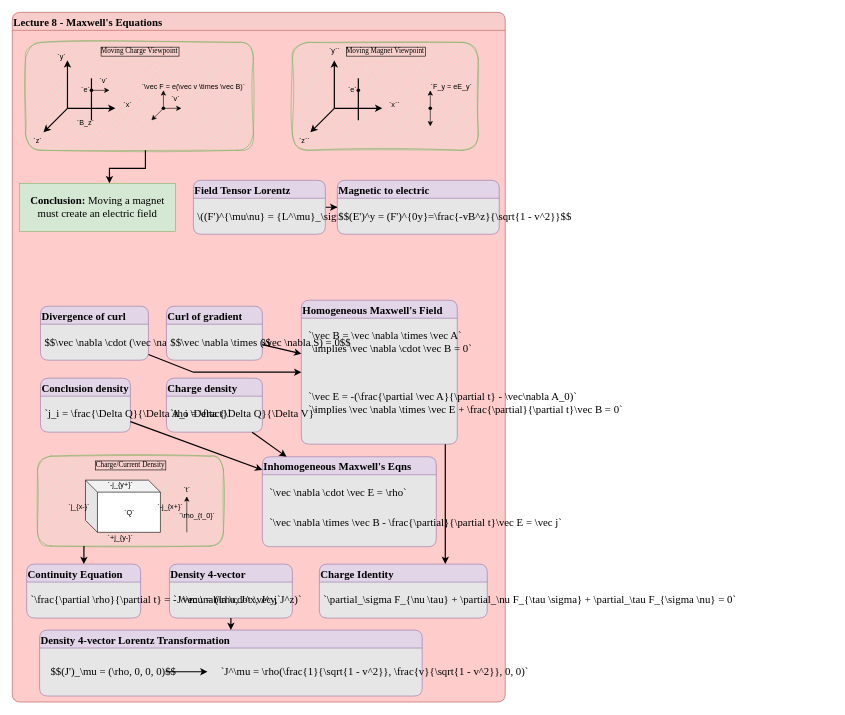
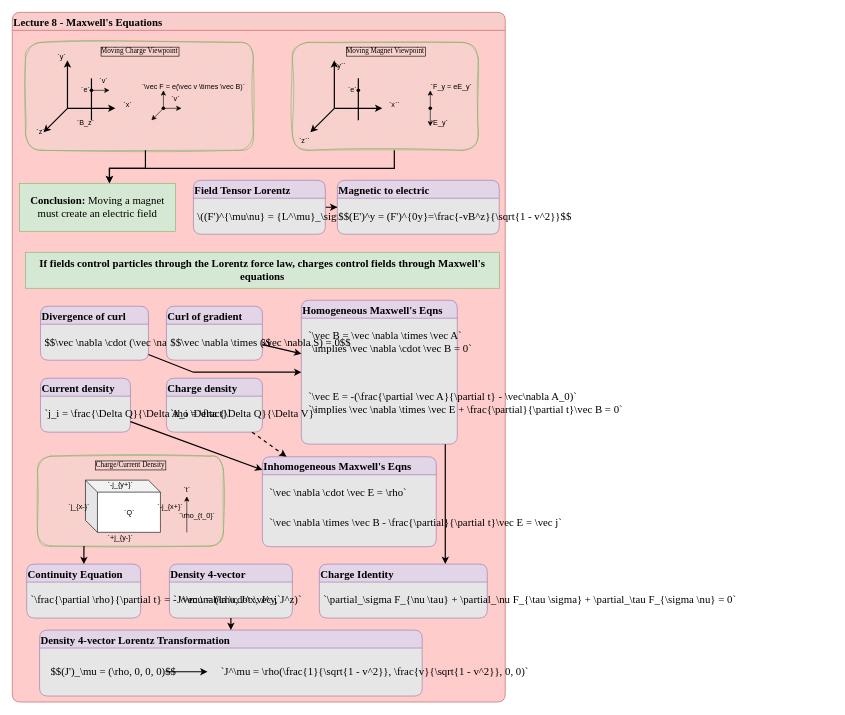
(335, 51) -> (341, 66)
none -> (440, 123)
(38, 141) -> (41, 132)
none -> (280, 168)
none -> (263, 270)
(374, 310) -> (374, 310)
(90, 388) -> (84, 388)
(267, 443) -> (267, 443)
